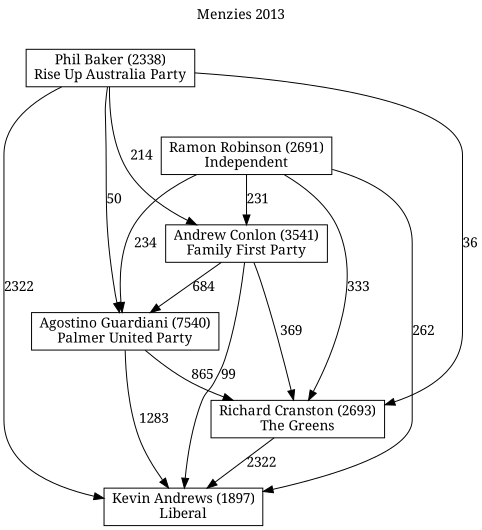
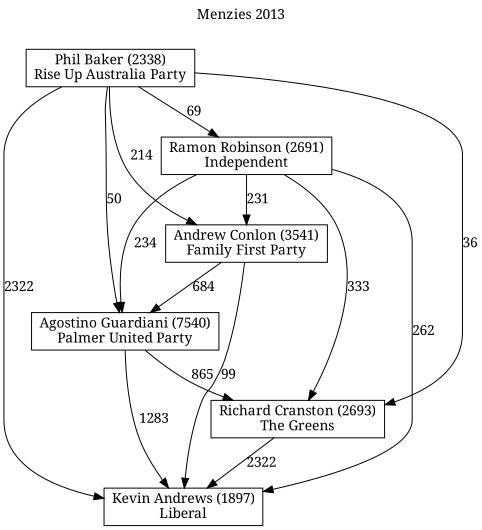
none -> (174, 109)
(274, 326) -> none
